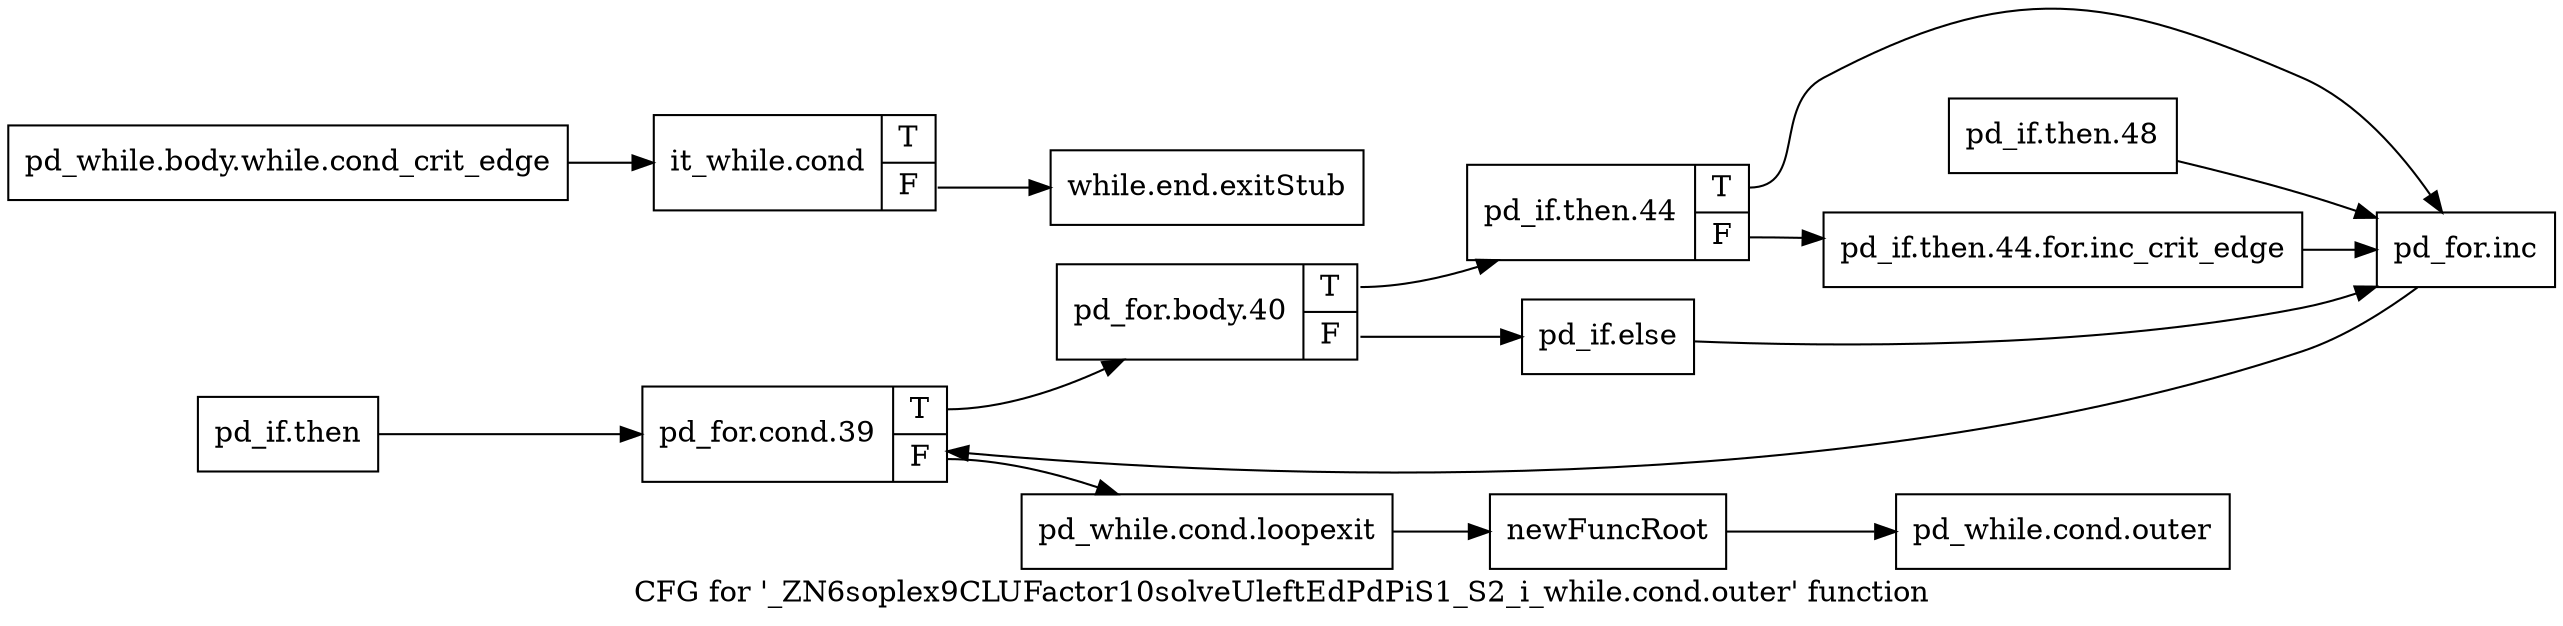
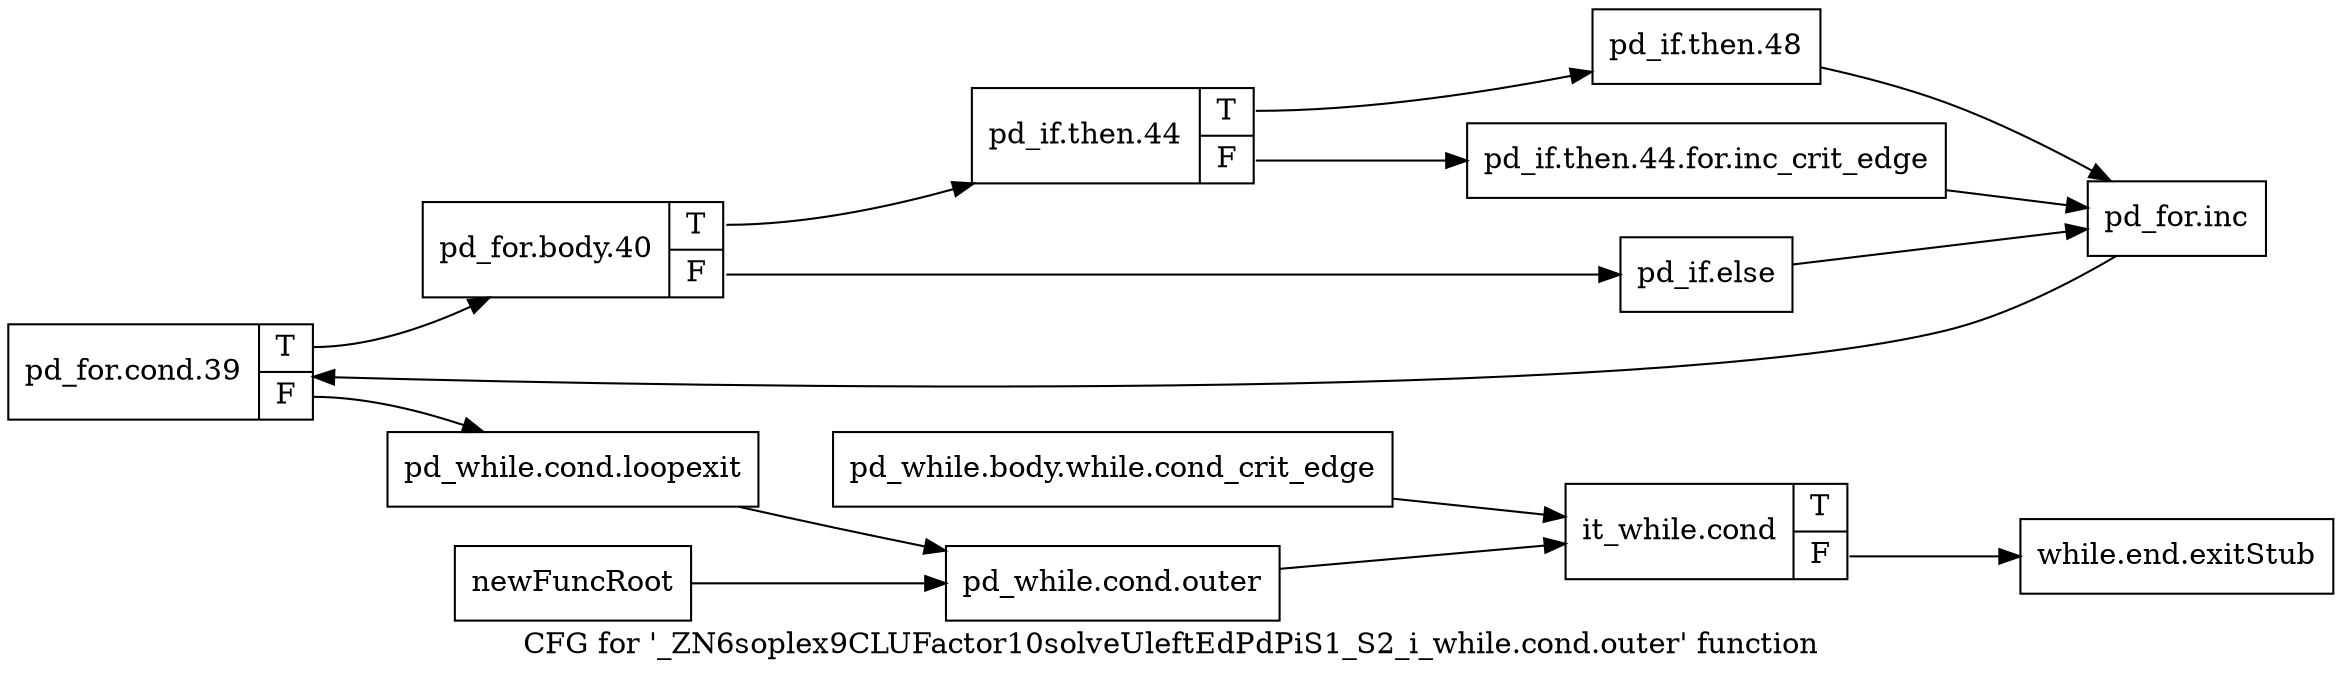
(2078, 11) -> (1414, 100)
(288, 434) -> none
(1431, 532) -> (831, 527)
none -> (1412, 557)
